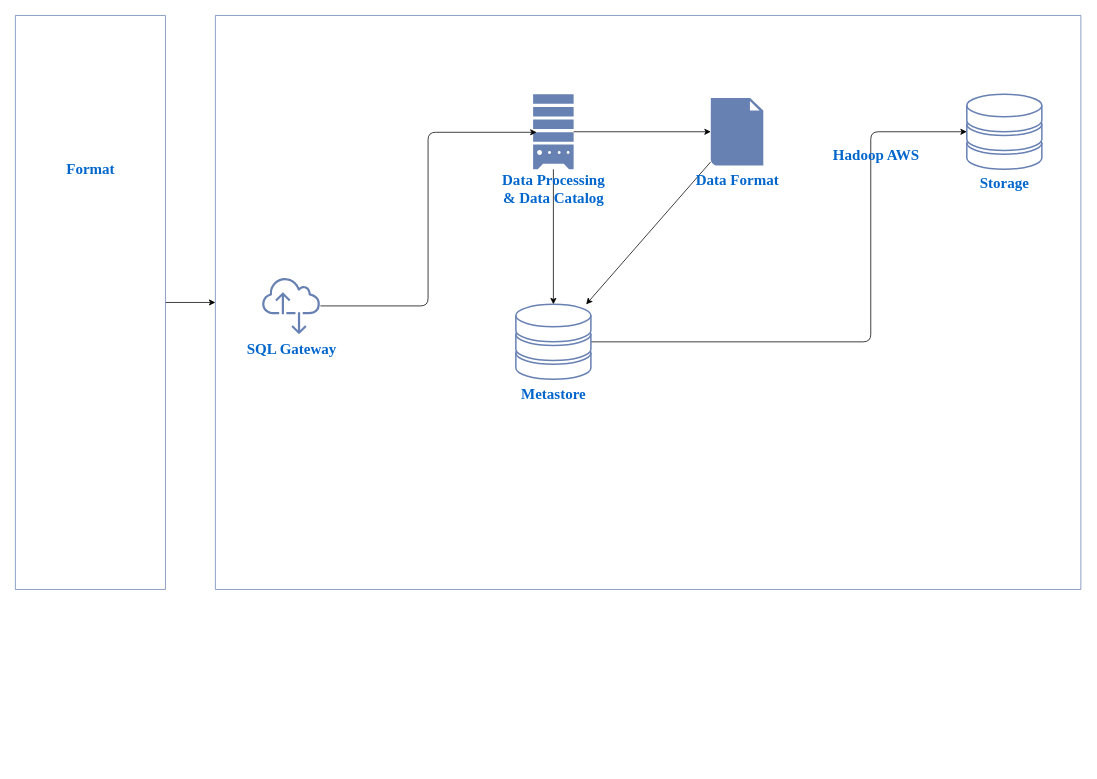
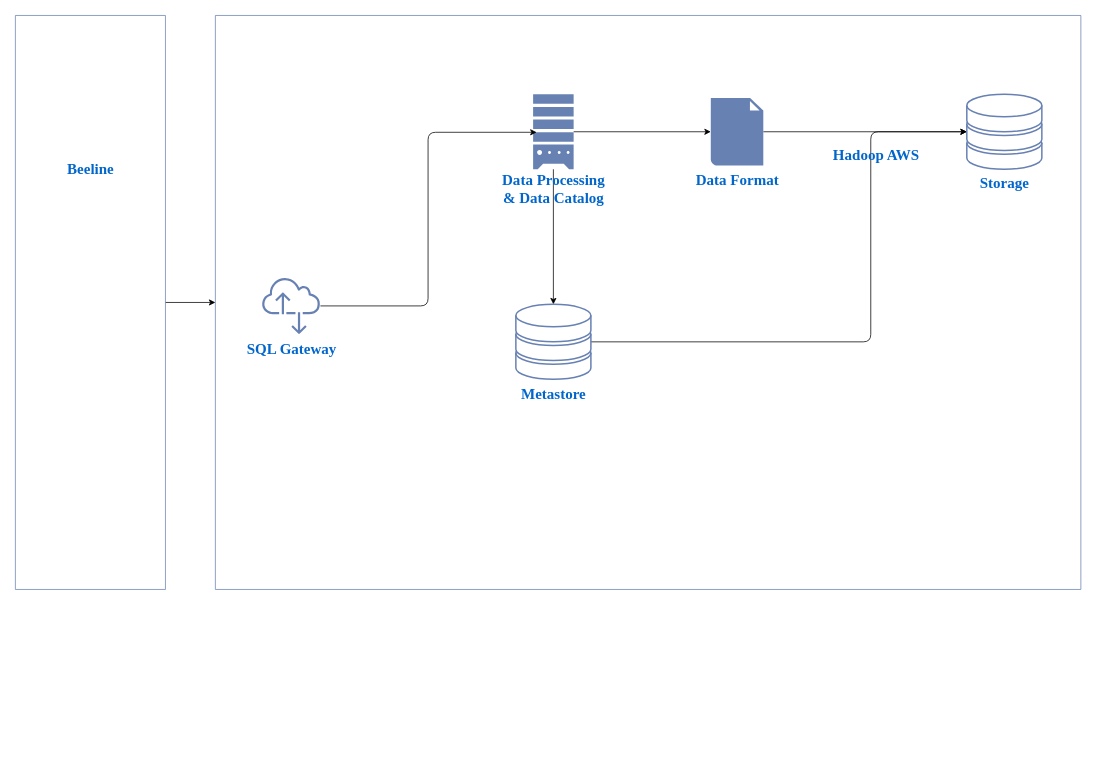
(91, 168) -> (91, 168)
(650, 231) -> (816, 132)
